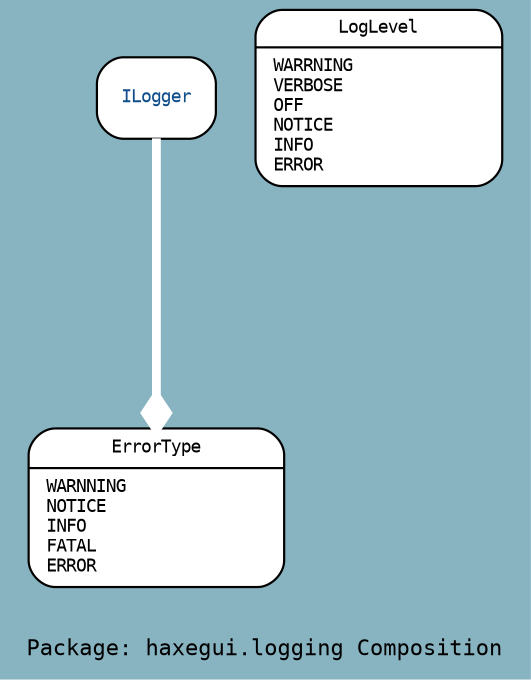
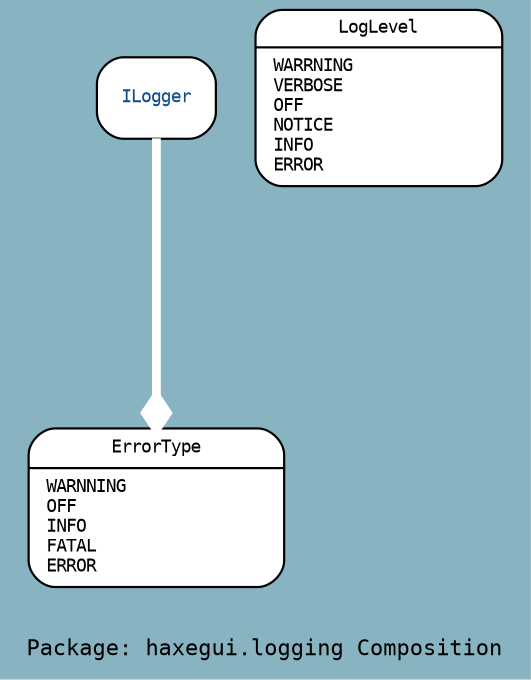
(77, 507) -> (62, 507)
